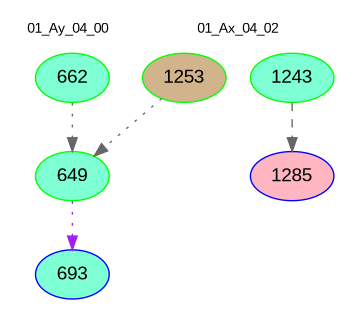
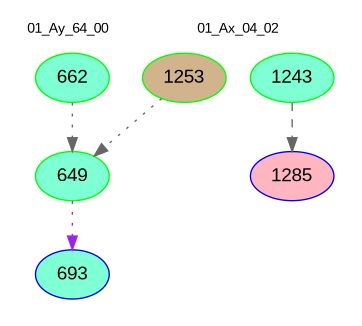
(68, 29) -> (68, 29)
